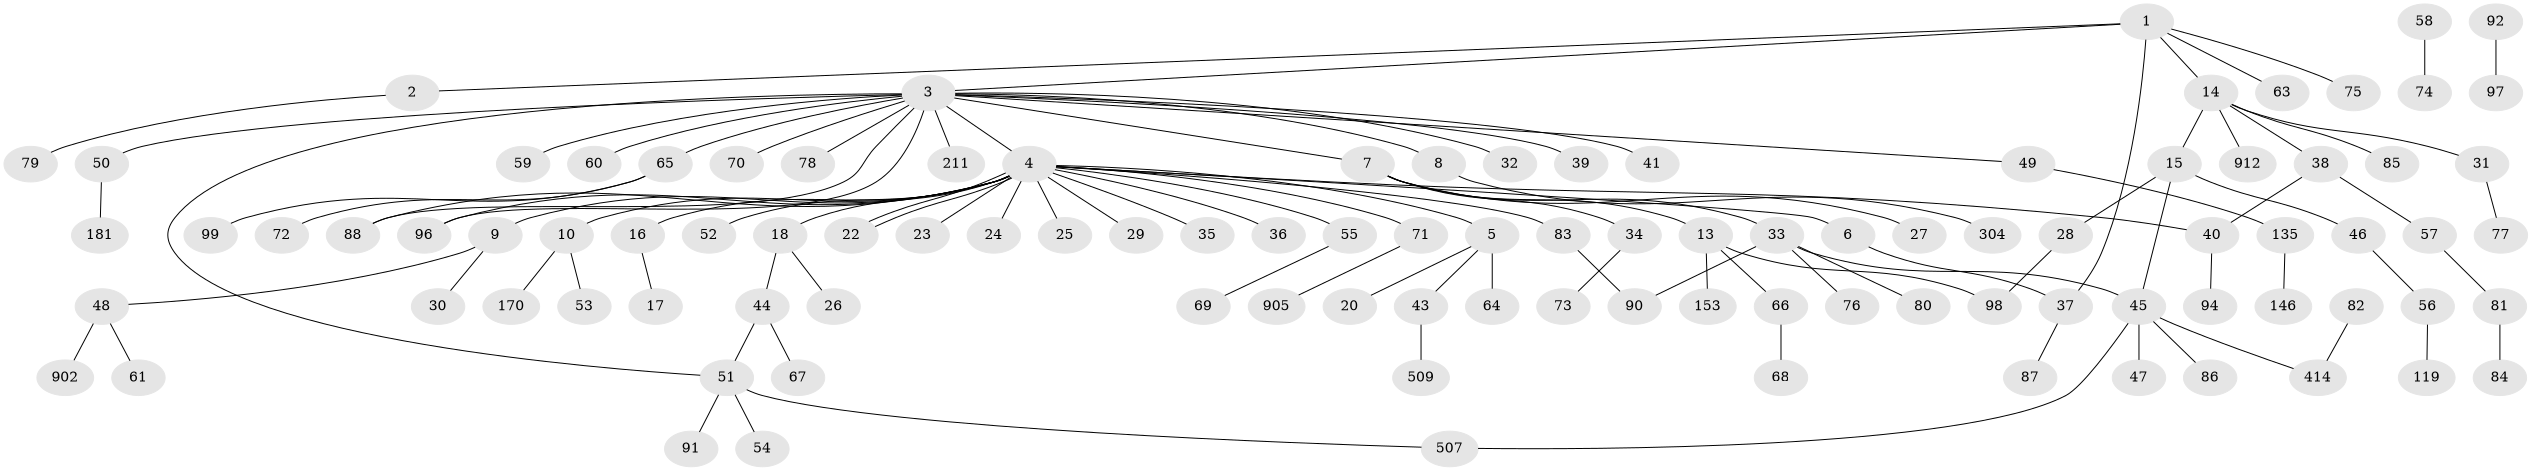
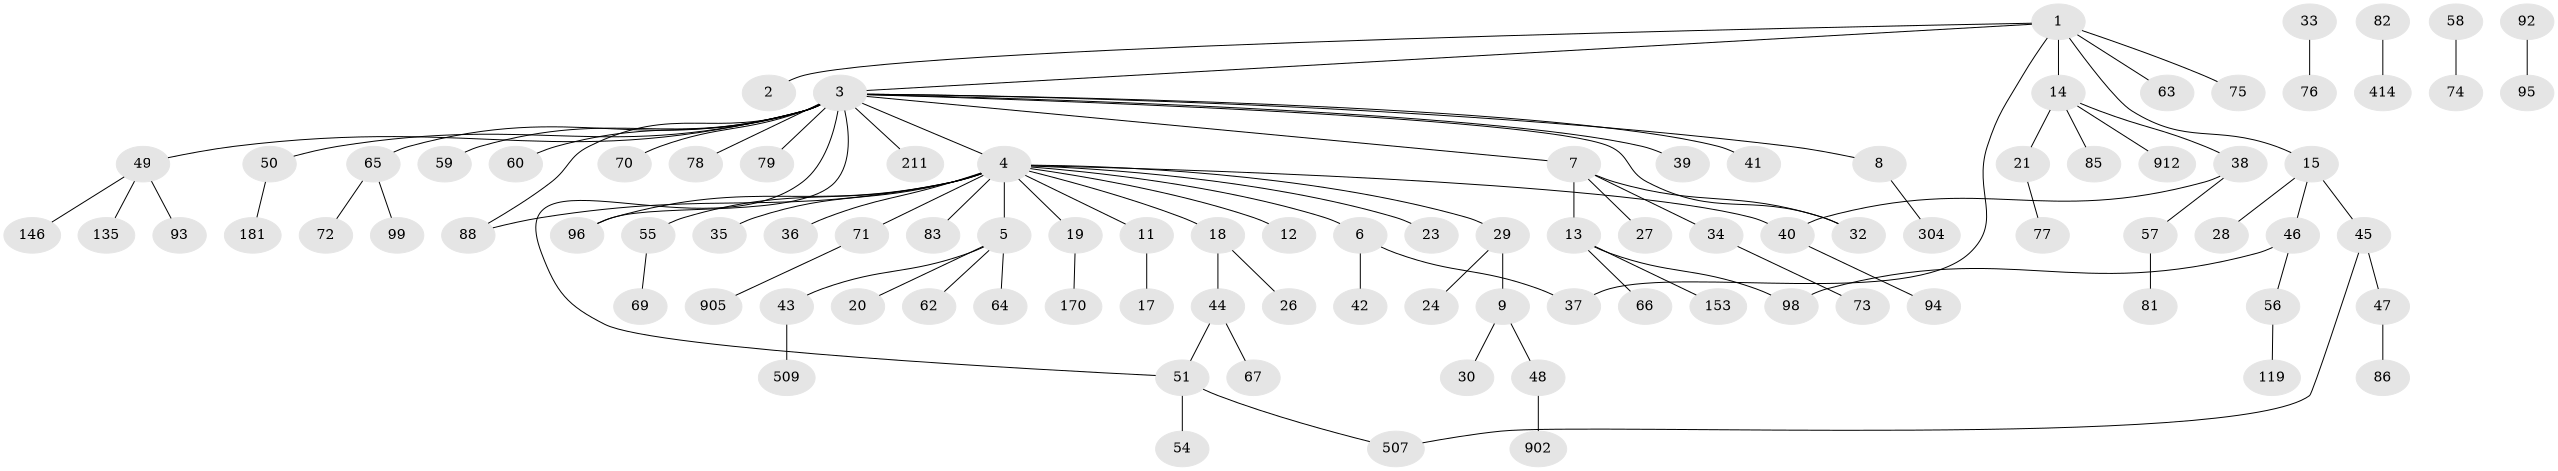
(2496, 93) -> (2527, 93)
(216, 114) -> (804, 129)
(2193, 129) -> (2151, 121)
(2482, 164) -> (2023, 164)
(762, 200) -> (1503, 271)
(1012, 200) -> (1472, 266)
(1572, 200) -> (1717, 199)
none -> (180, 235)
(567, 235) -> (1076, 235)
(638, 235) -> (1147, 235)
(709, 235) -> (1289, 235)
(851, 235) -> none
(1065, 235) -> none
(2032, 269) -> (2042, 271)
(1917, 271) -> none
(2284, 271) -> (88, 199)
(584, 307) -> none
none -> (929, 307)
none -> (1360, 307)
(1635, 307) -> none
(1923, 307) -> none
(2174, 342) -> (2383, 342)
(2226, 345) -> none
(138, 378) -> none
(1781, 378) -> none
(2030, 378) -> none
(2500, 378) -> none
(691, 449) -> none
